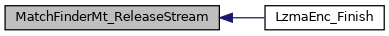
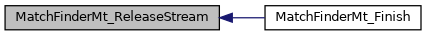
(325, 18) -> (343, 18)
